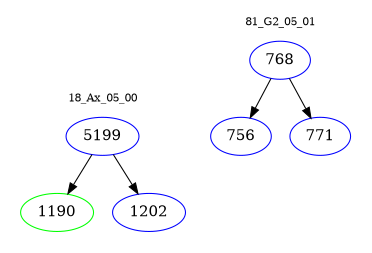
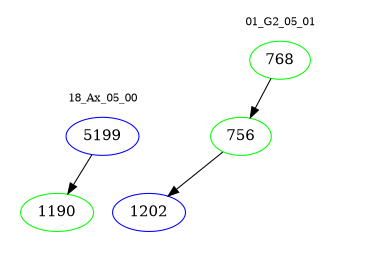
(281, 23) -> (281, 23)
(280, 60) -> (280, 60)
(241, 136) -> (241, 136)
(320, 136) -> none
(123, 170) -> (200, 171)
